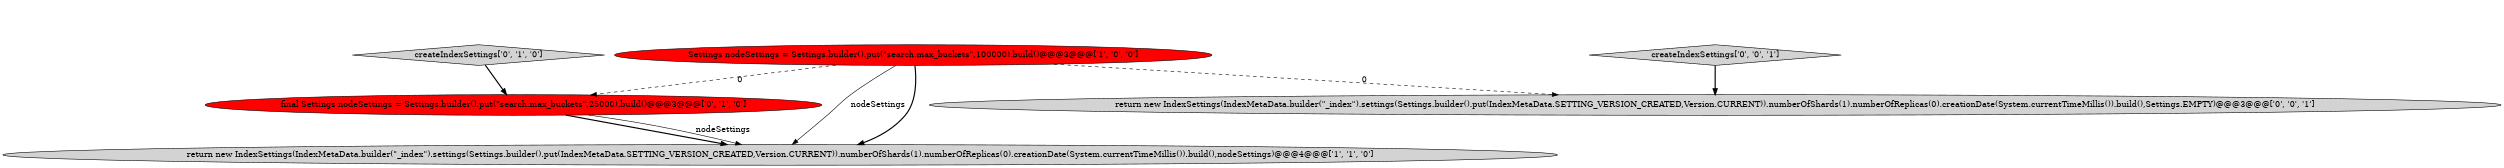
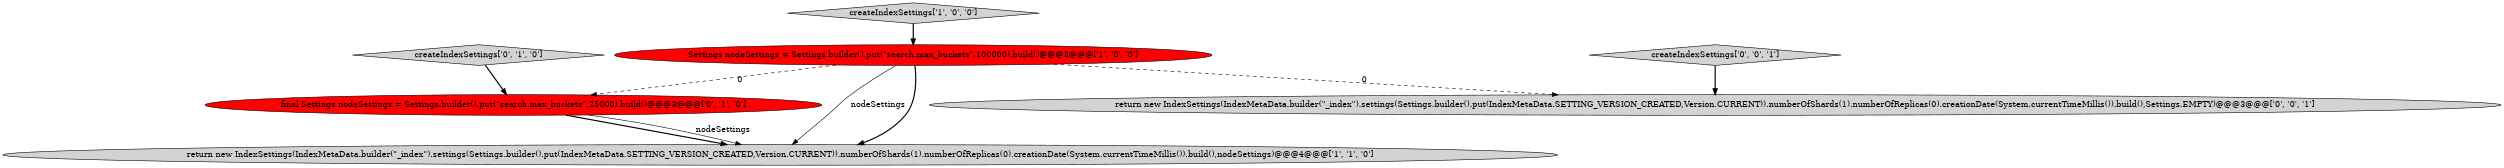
none -> (913, 13)
